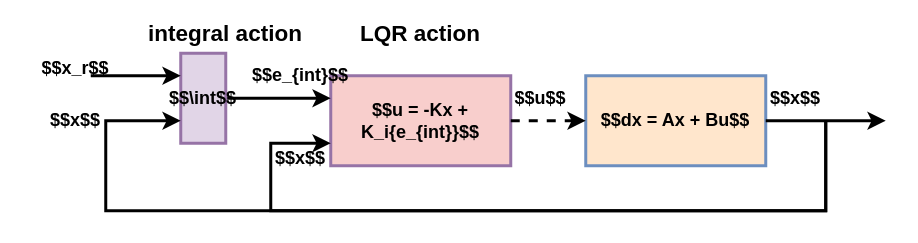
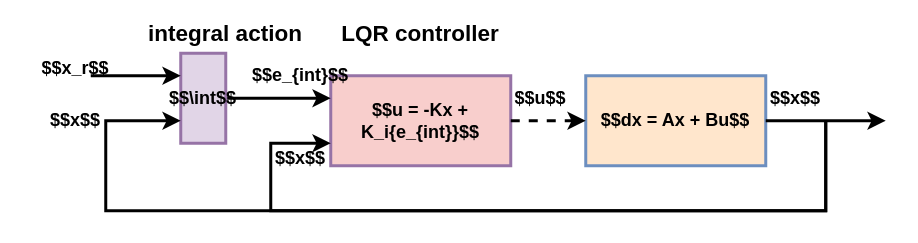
(421, 32) -> (421, 32)
